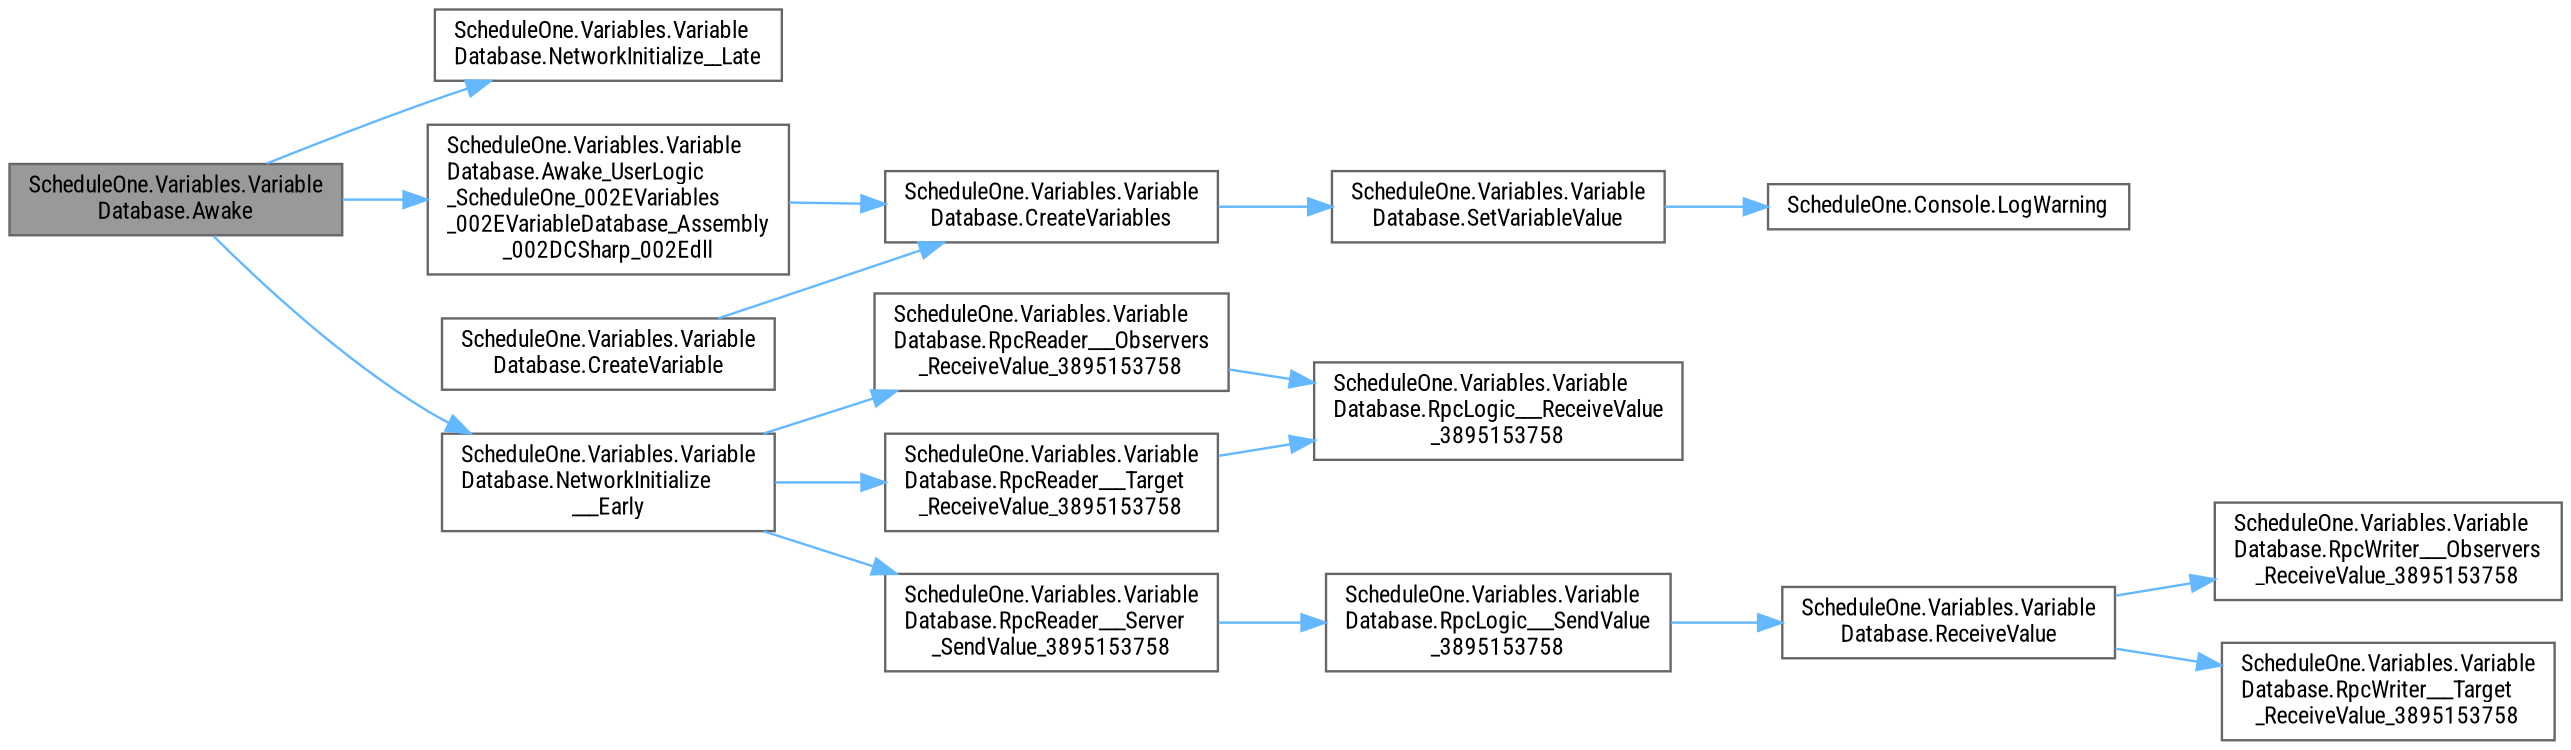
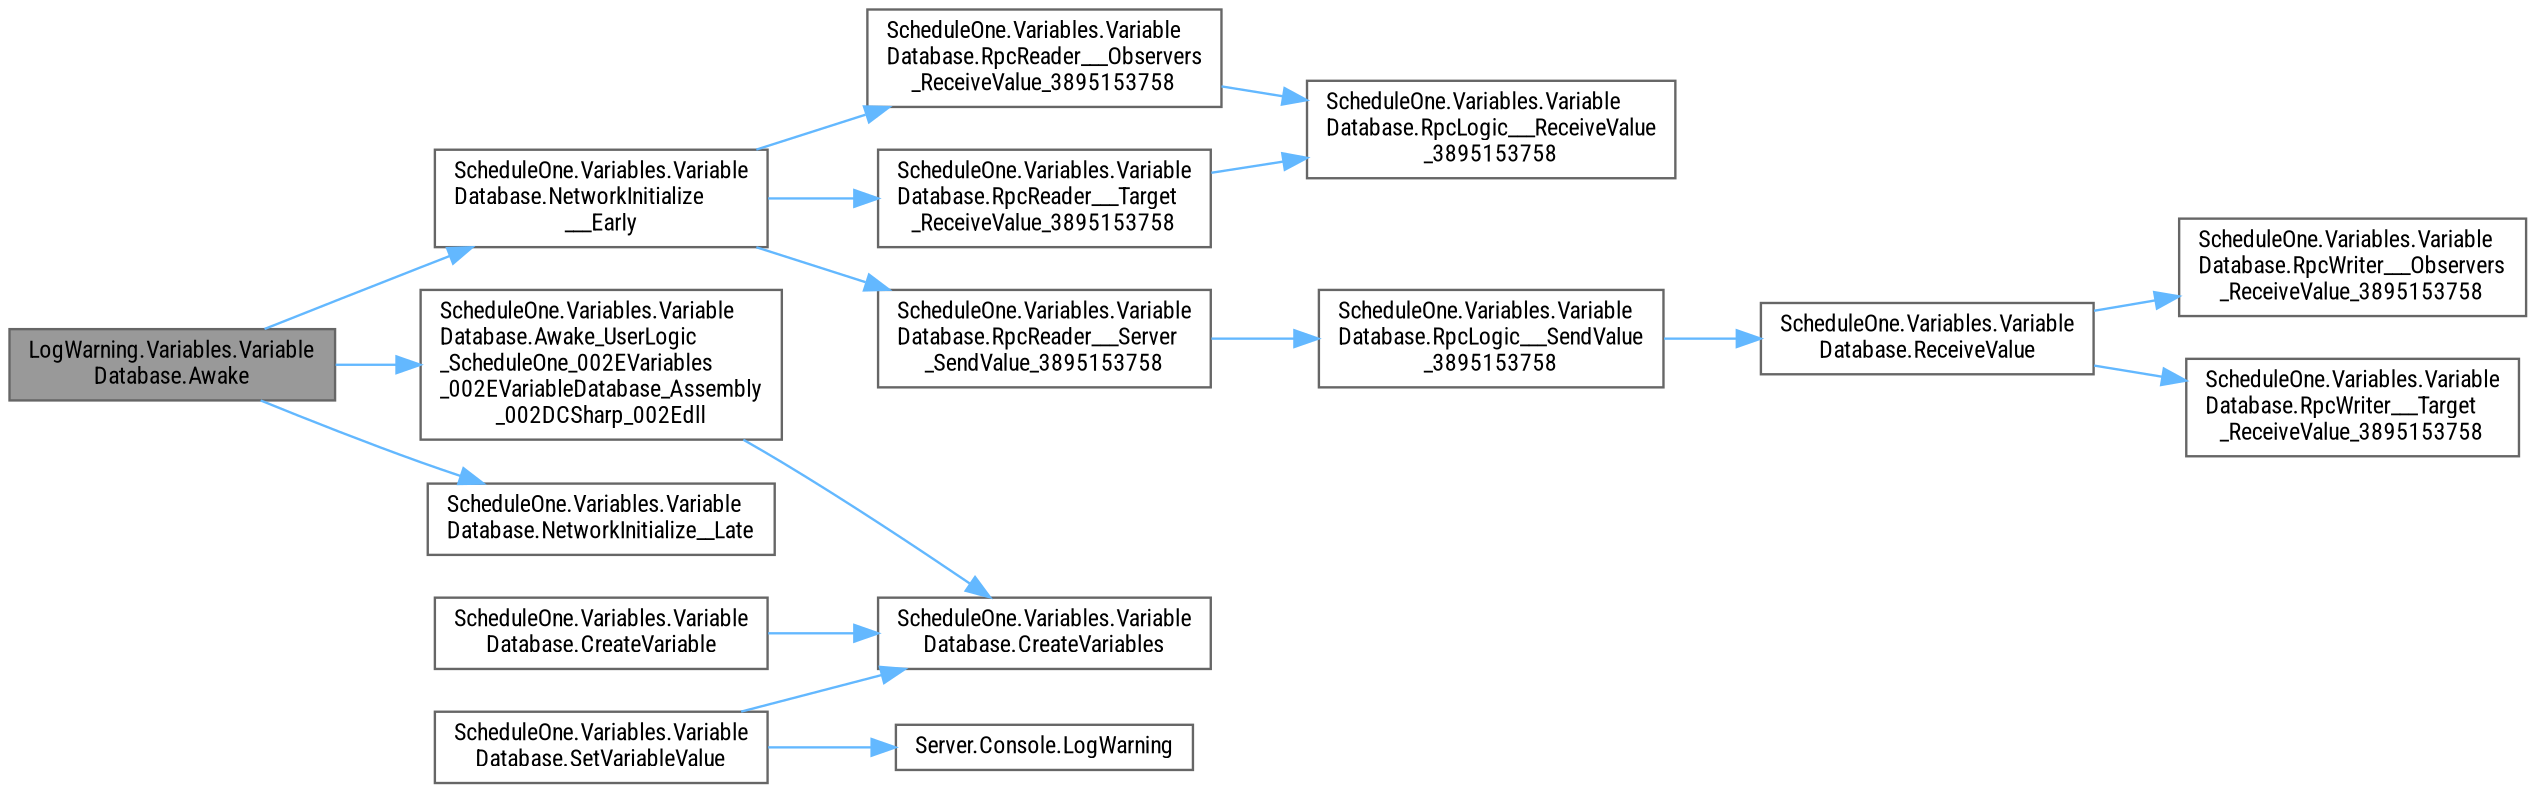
(176, 200) -> (172, 365)
(1263, 207) -> (812, 693)
(1949, 207) -> (1044, 747)
